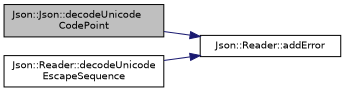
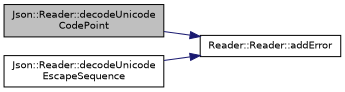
(84, 21) -> (84, 21)
(270, 46) -> (270, 46)
